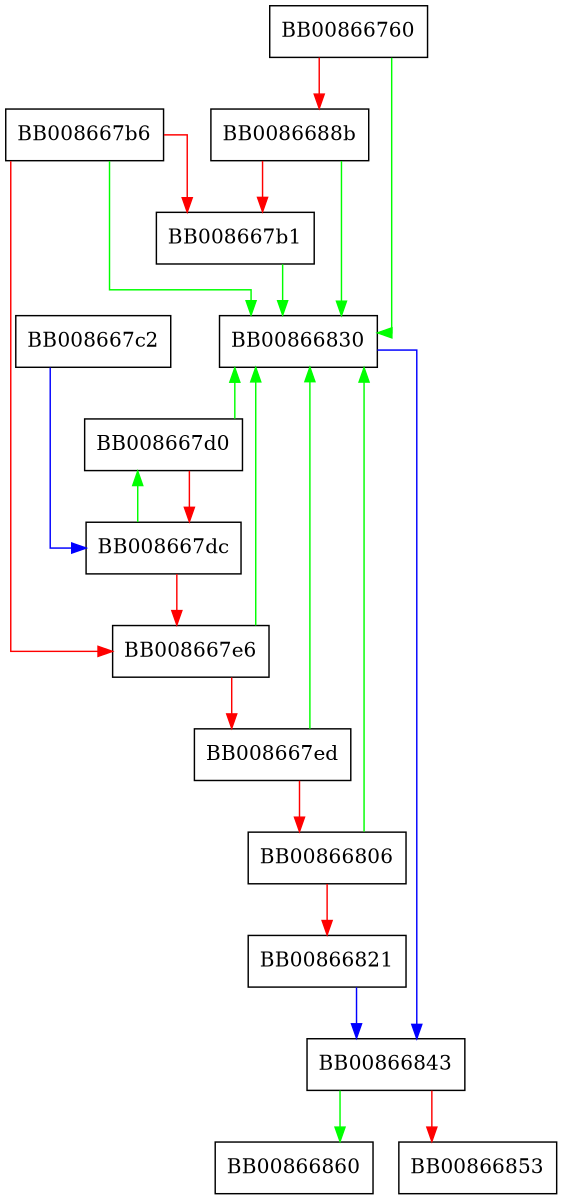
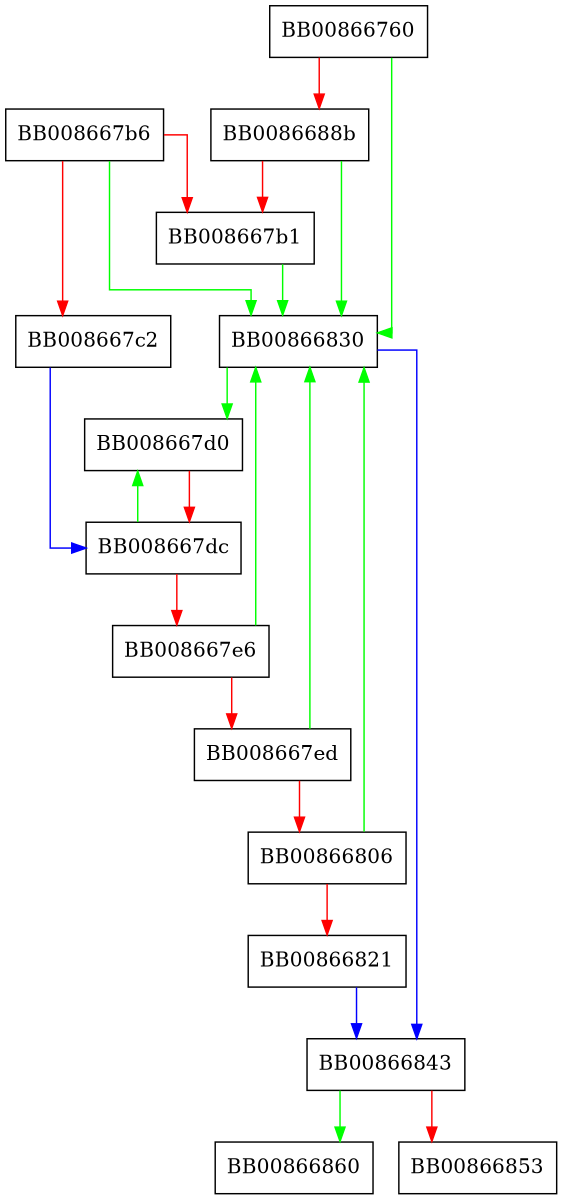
(235, 400) -> (227, 386)
(11, 450) -> (63, 231)
